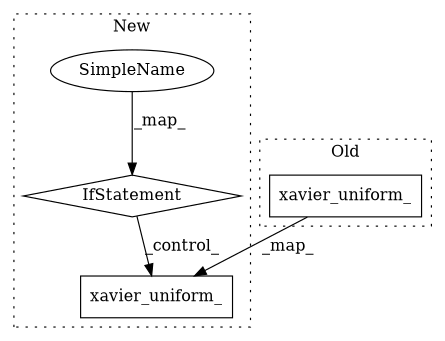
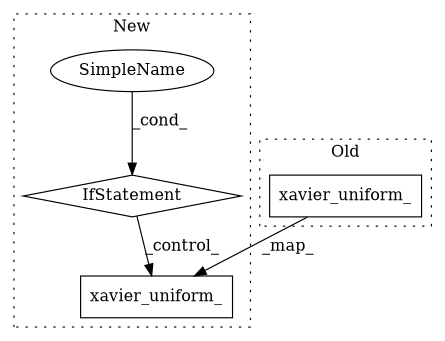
(160, 121) -> (160, 121)
